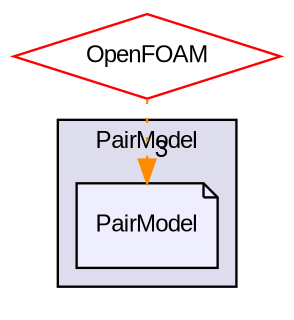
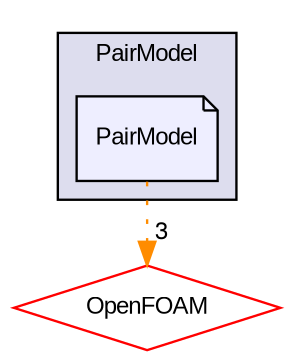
(147, 134) -> (147, 215)
